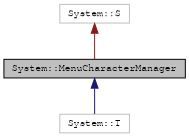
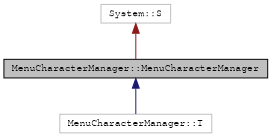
(95, 69) -> (136, 69)
(95, 124) -> (136, 124)
